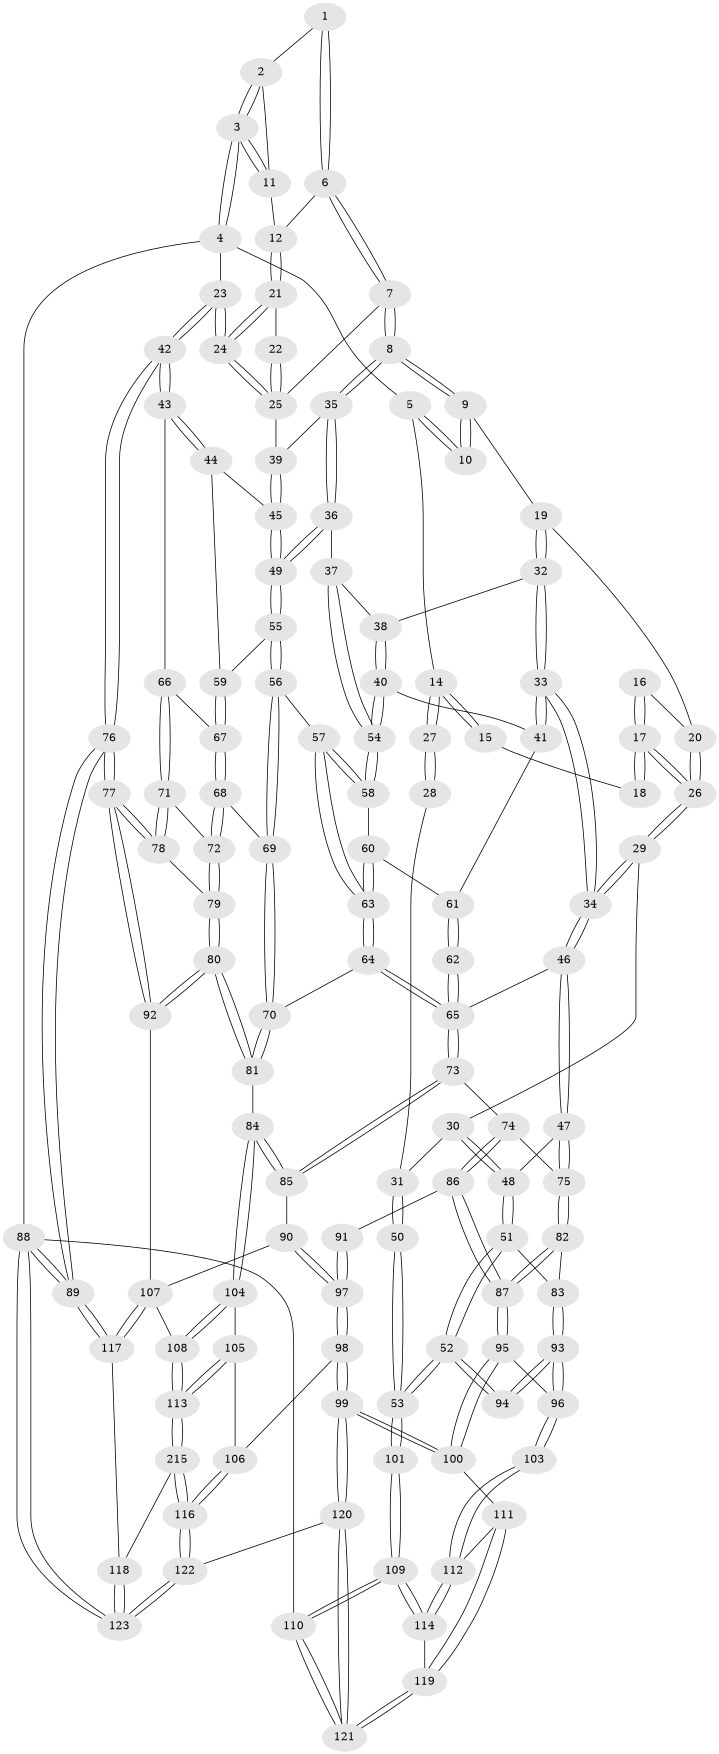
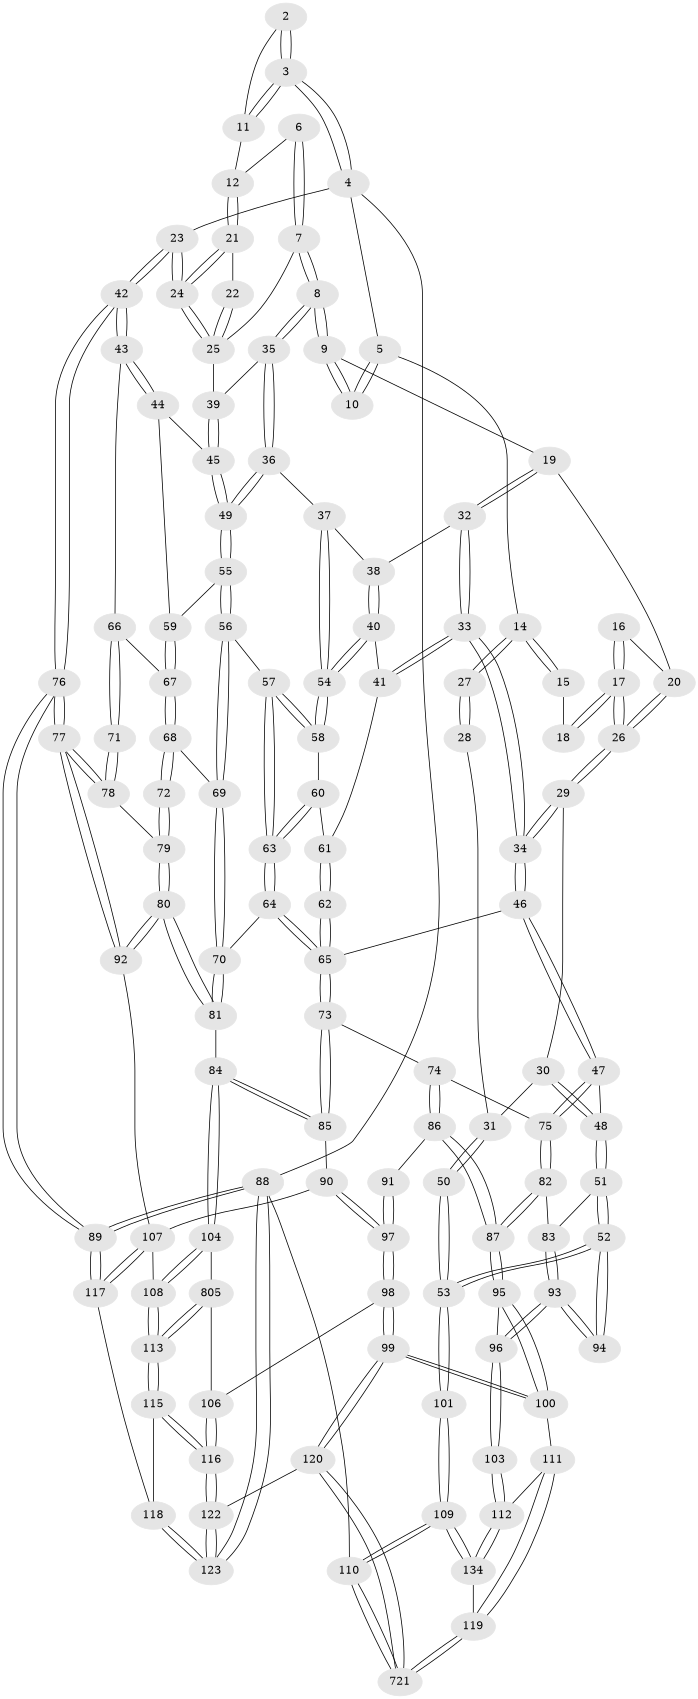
(325, 17) -> none
(190, 822) -> none
(235, 1349) -> (211, 1293)
(177, 1460) -> (153, 1404)
(425, 1626) -> (473, 1571)
(345, 1737) -> (400, 1682)
